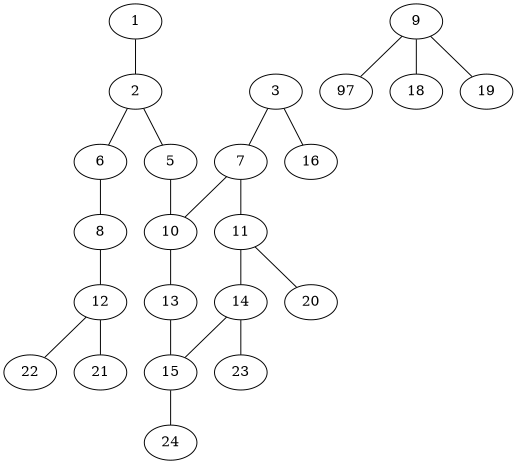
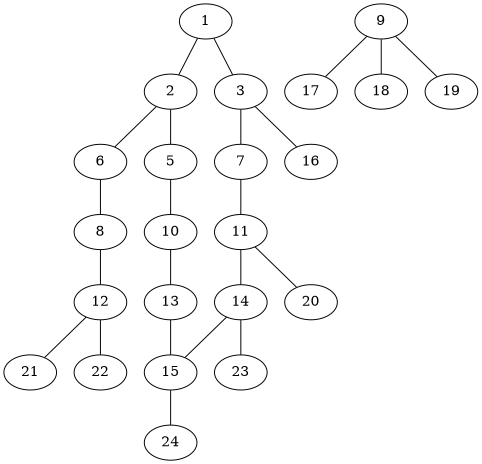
none -> (223, 57)
(346, 92) -> (311, 92)
(206, 197) -> none
